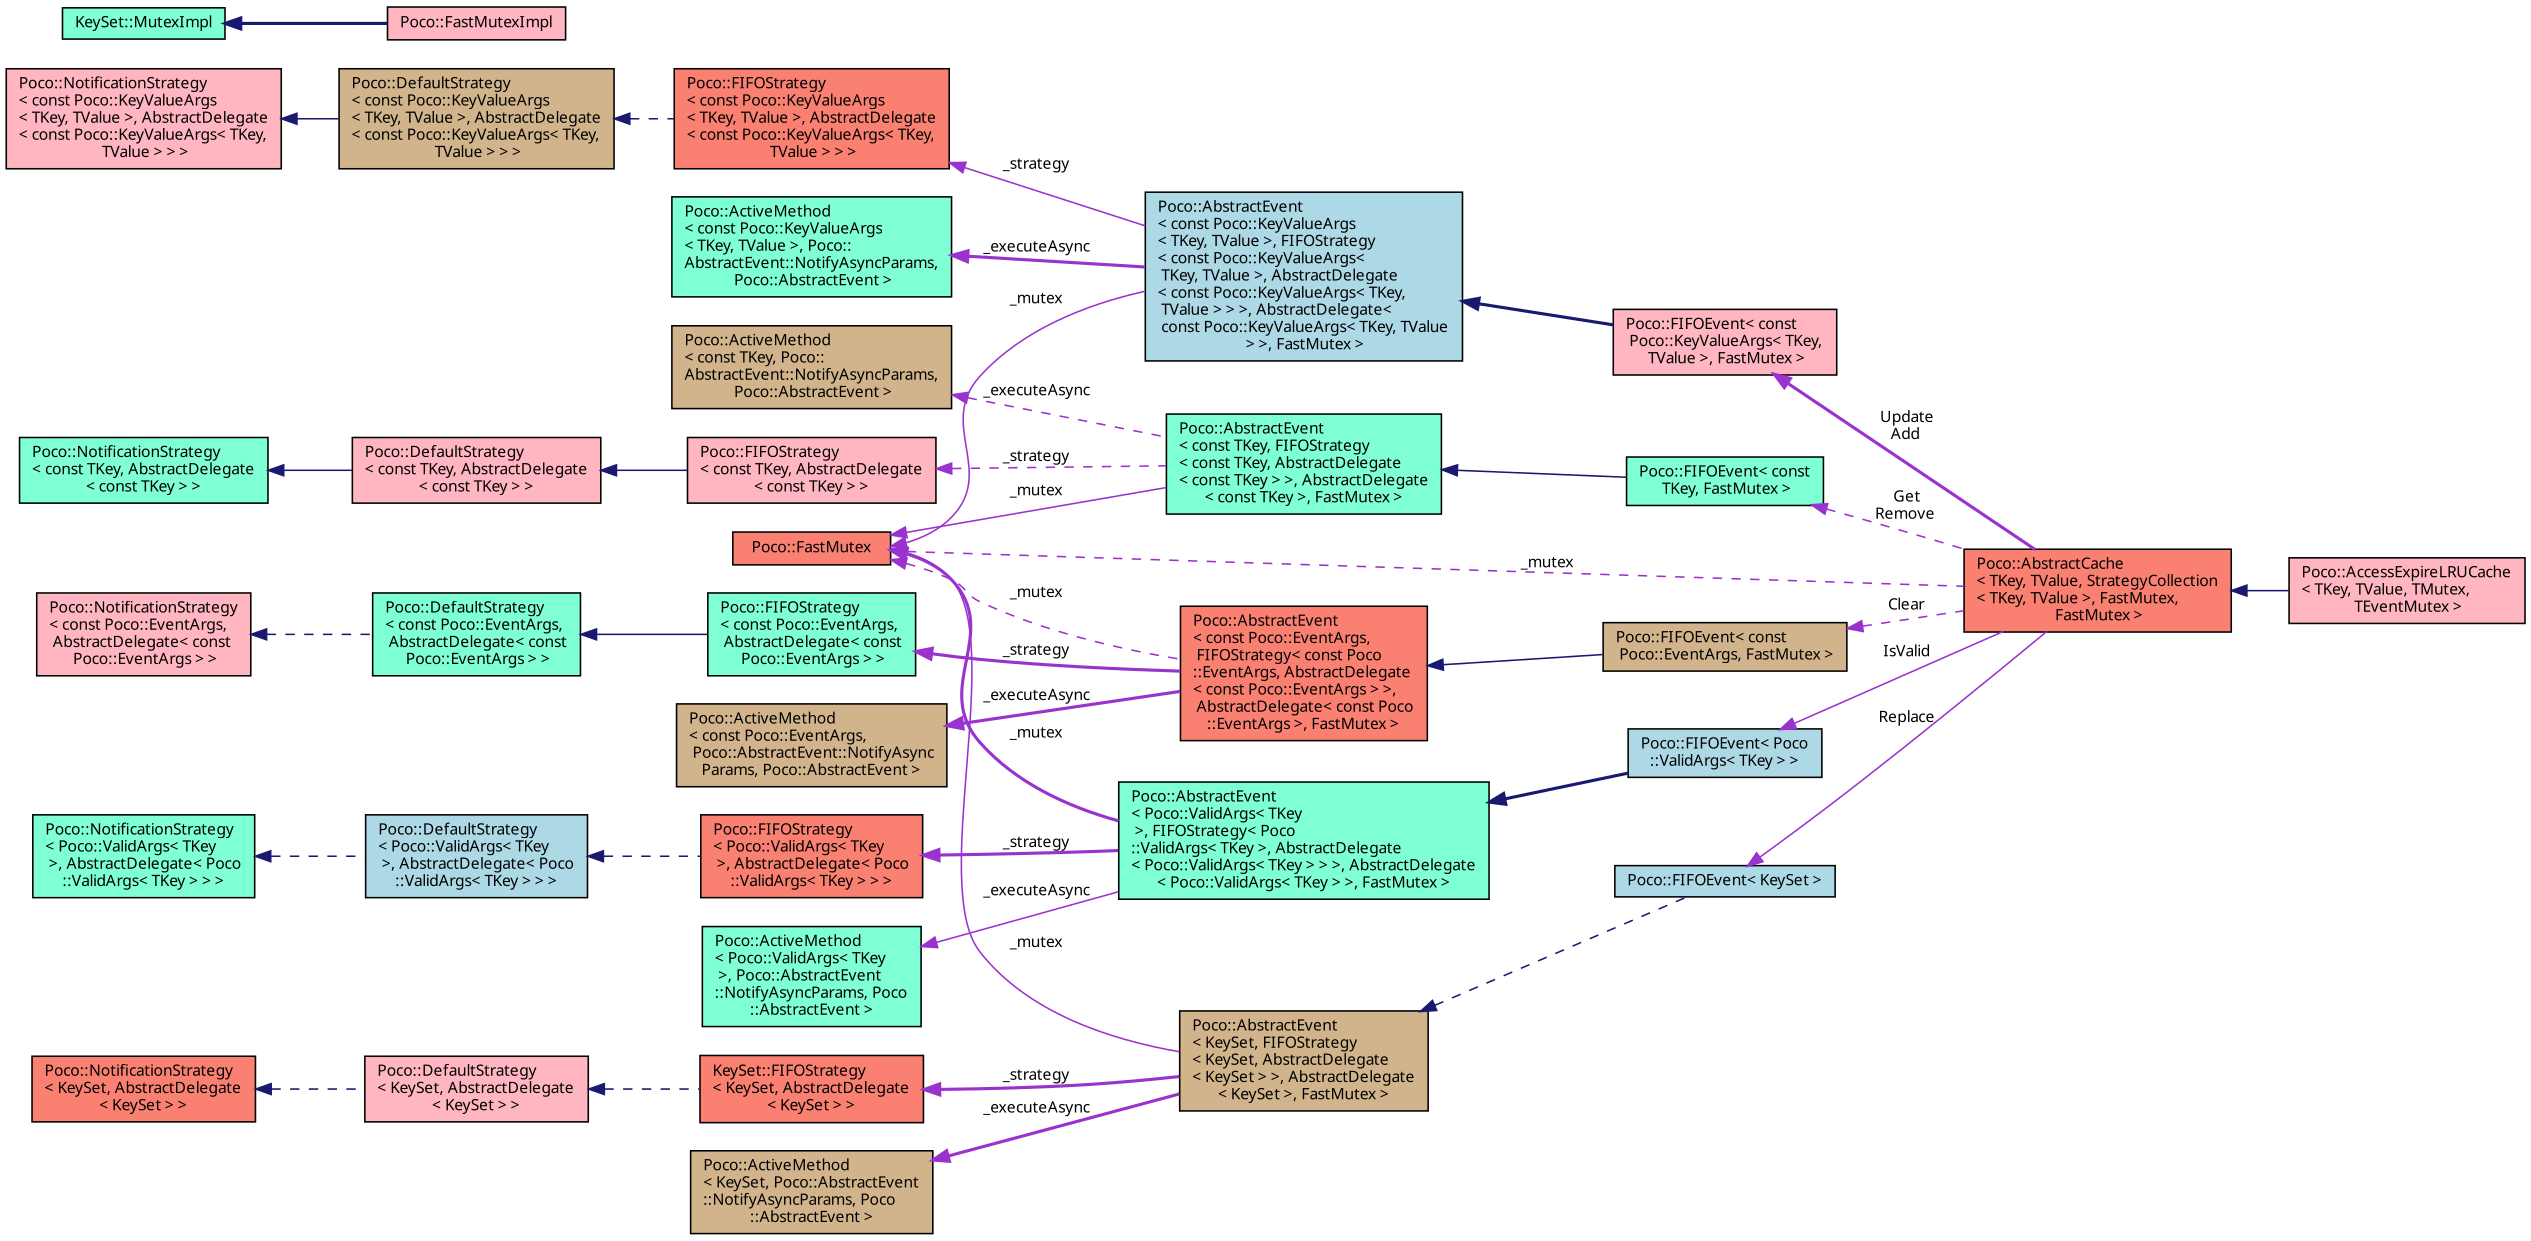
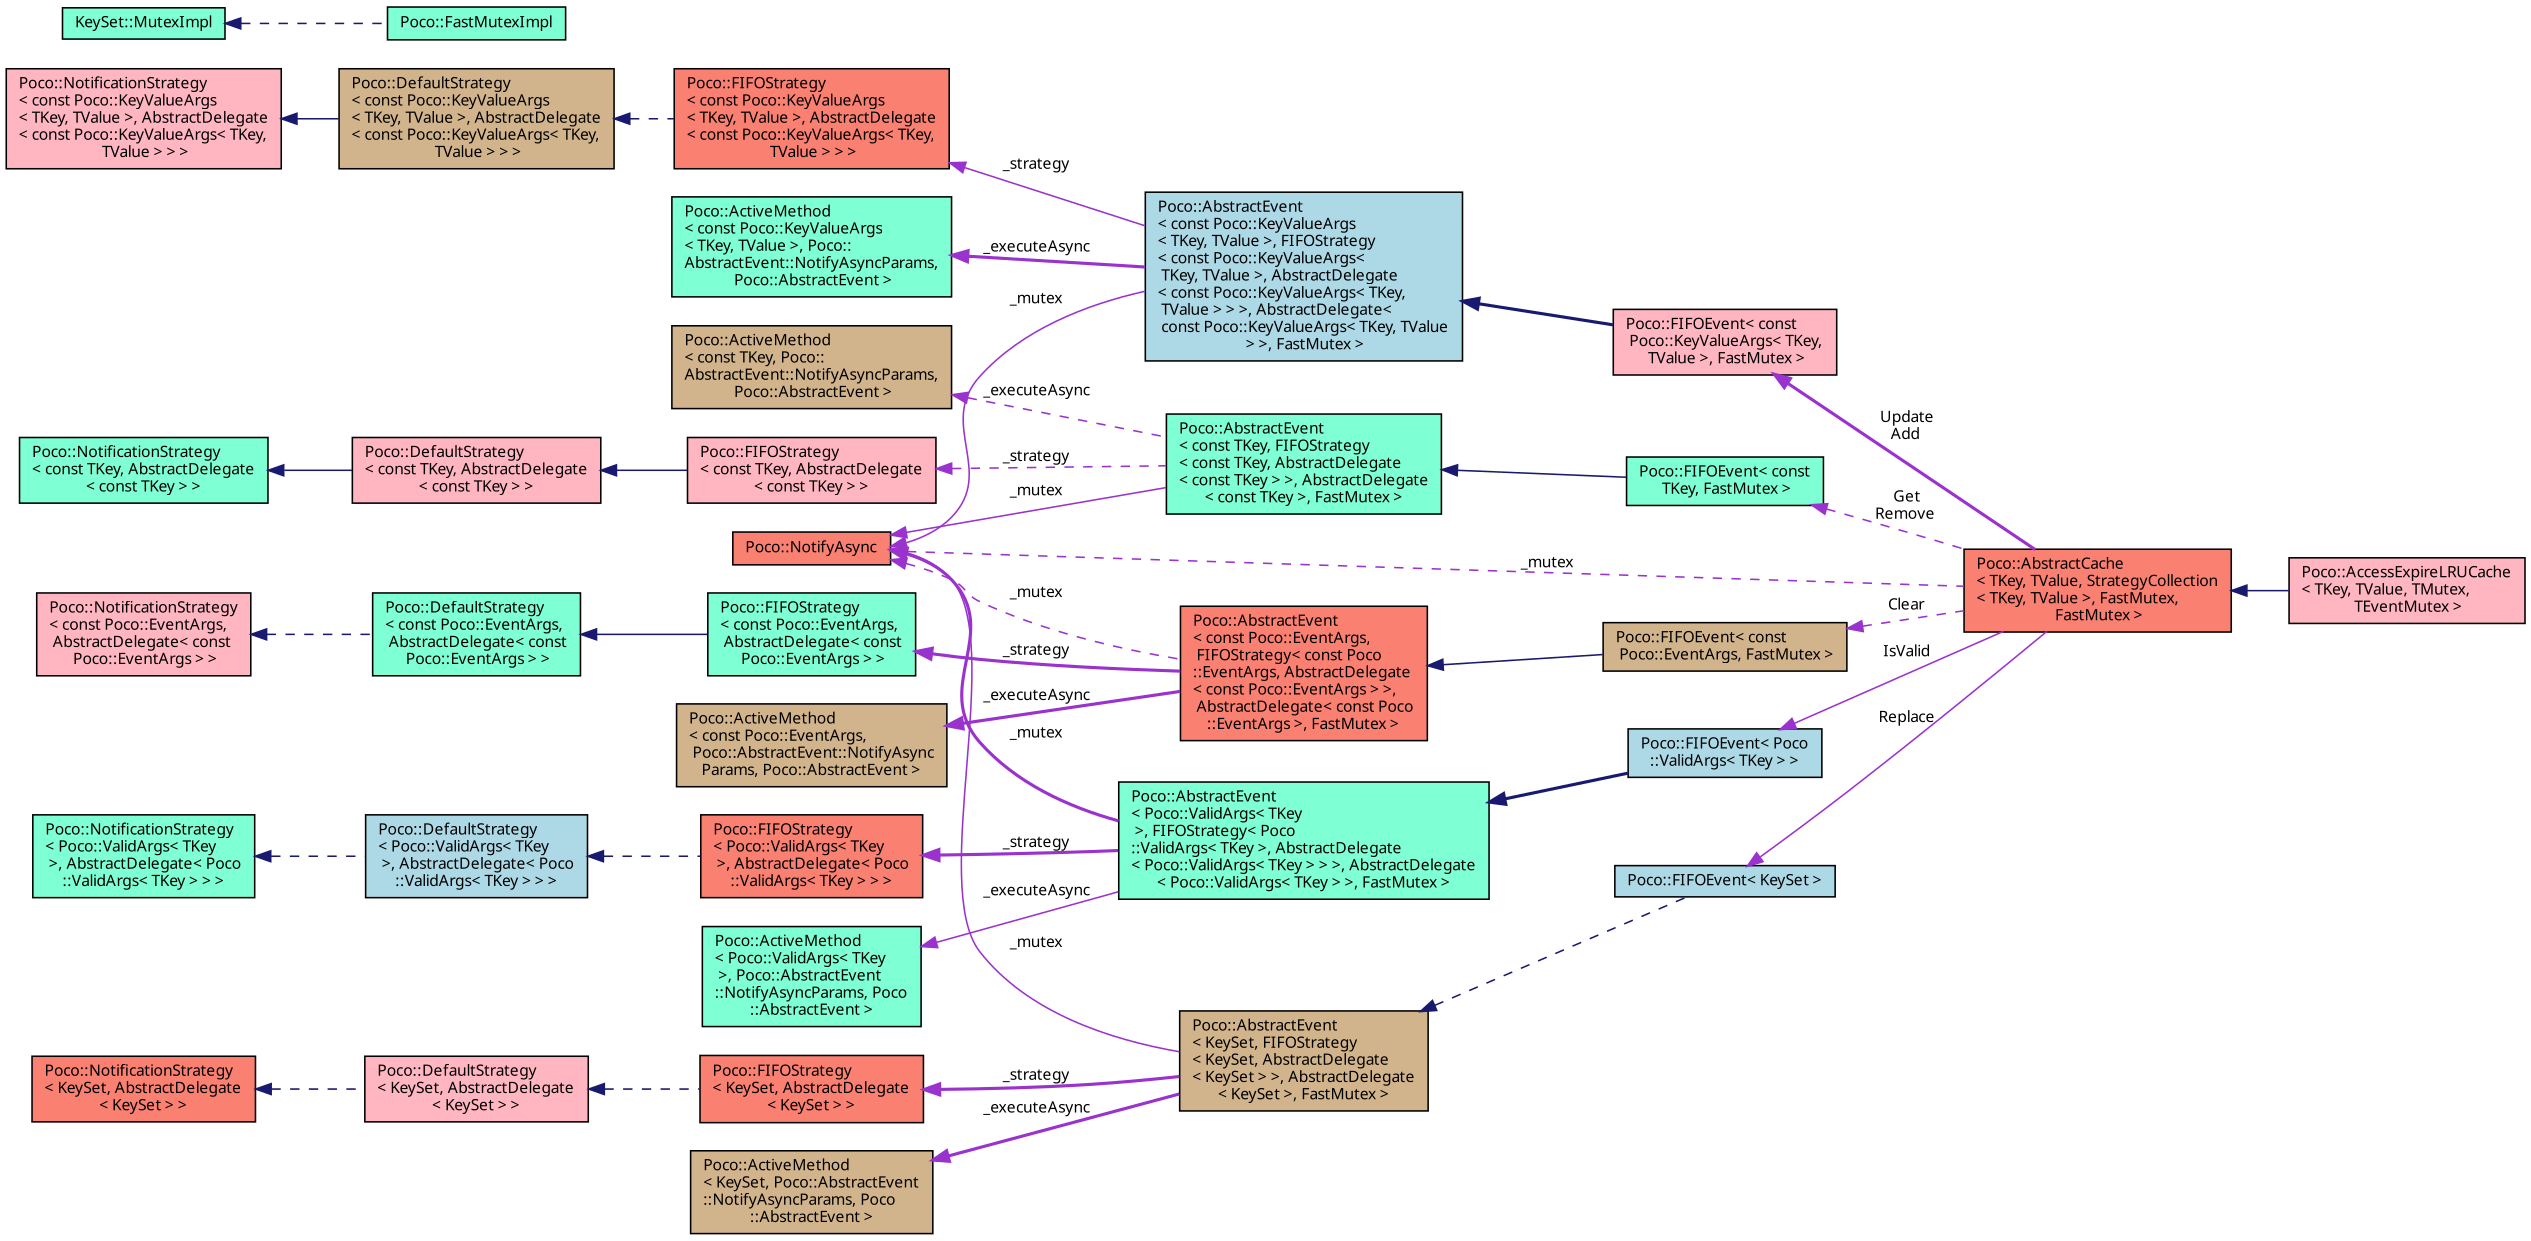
(314, 23) -> (314, 23)
(477, 23) -> (477, 23)
(812, 548) -> (812, 548)
(812, 1089) -> (812, 1089)
